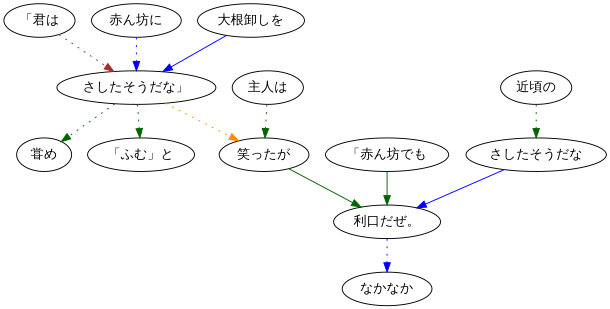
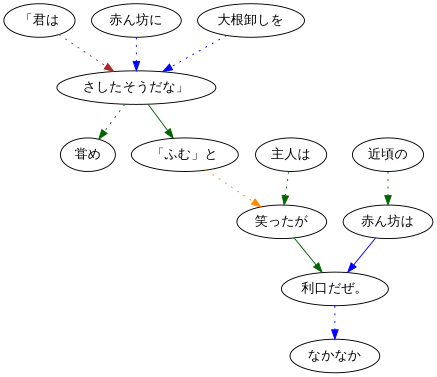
(199, 51) -> (199, 51)
(138, 117) -> (158, 117)
(198, 120) -> (230, 186)
(387, 155) -> none
(536, 155) -> (388, 222)
